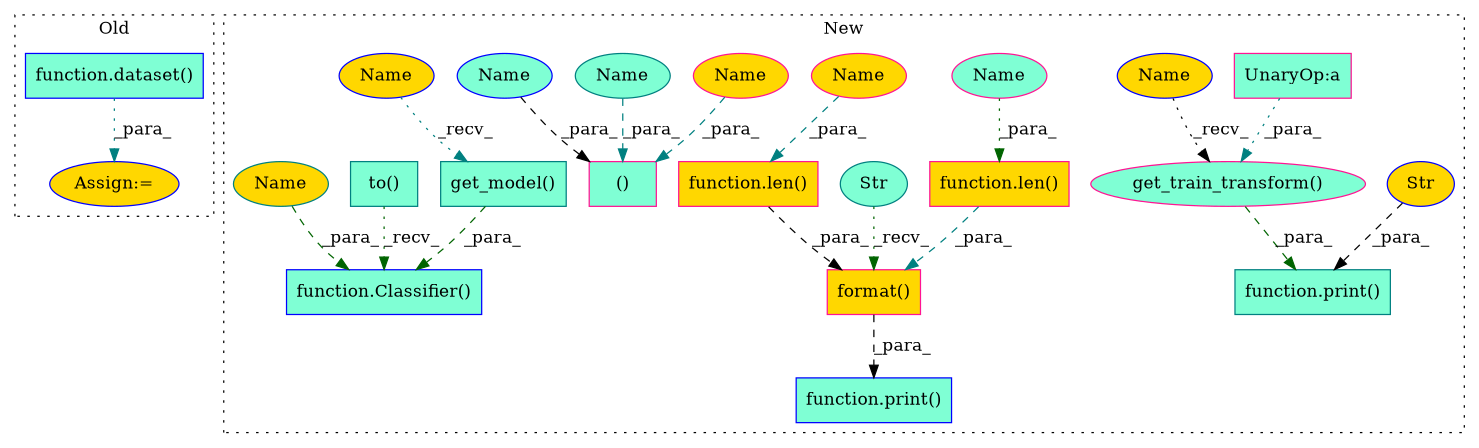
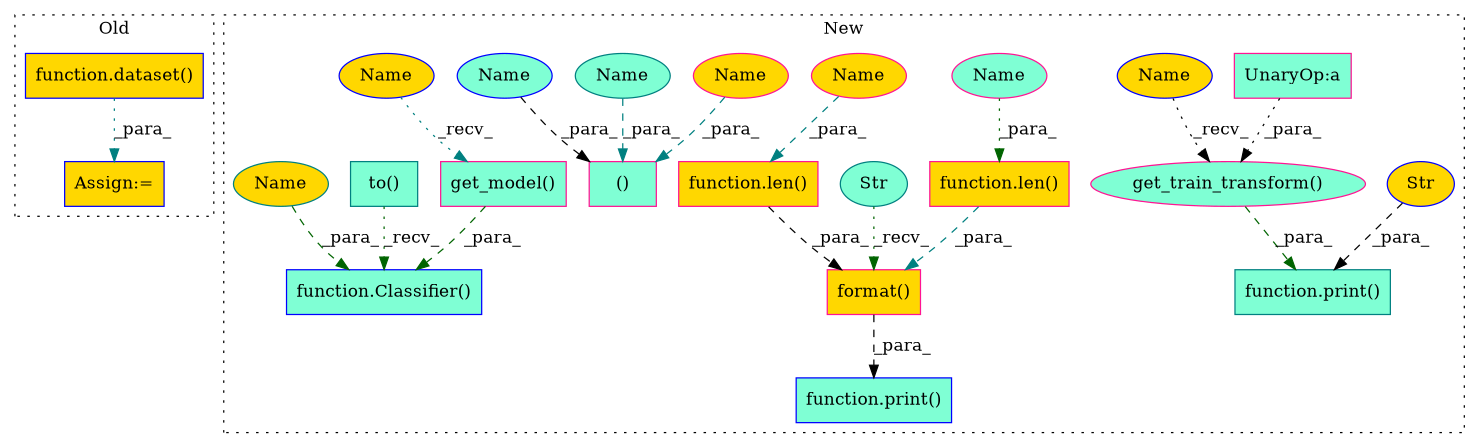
(114, 76) -> (114, 76)
(1264, 124) -> (1264, 124)
(114, 184) -> (114, 184)
(503, 184) -> (503, 184)
